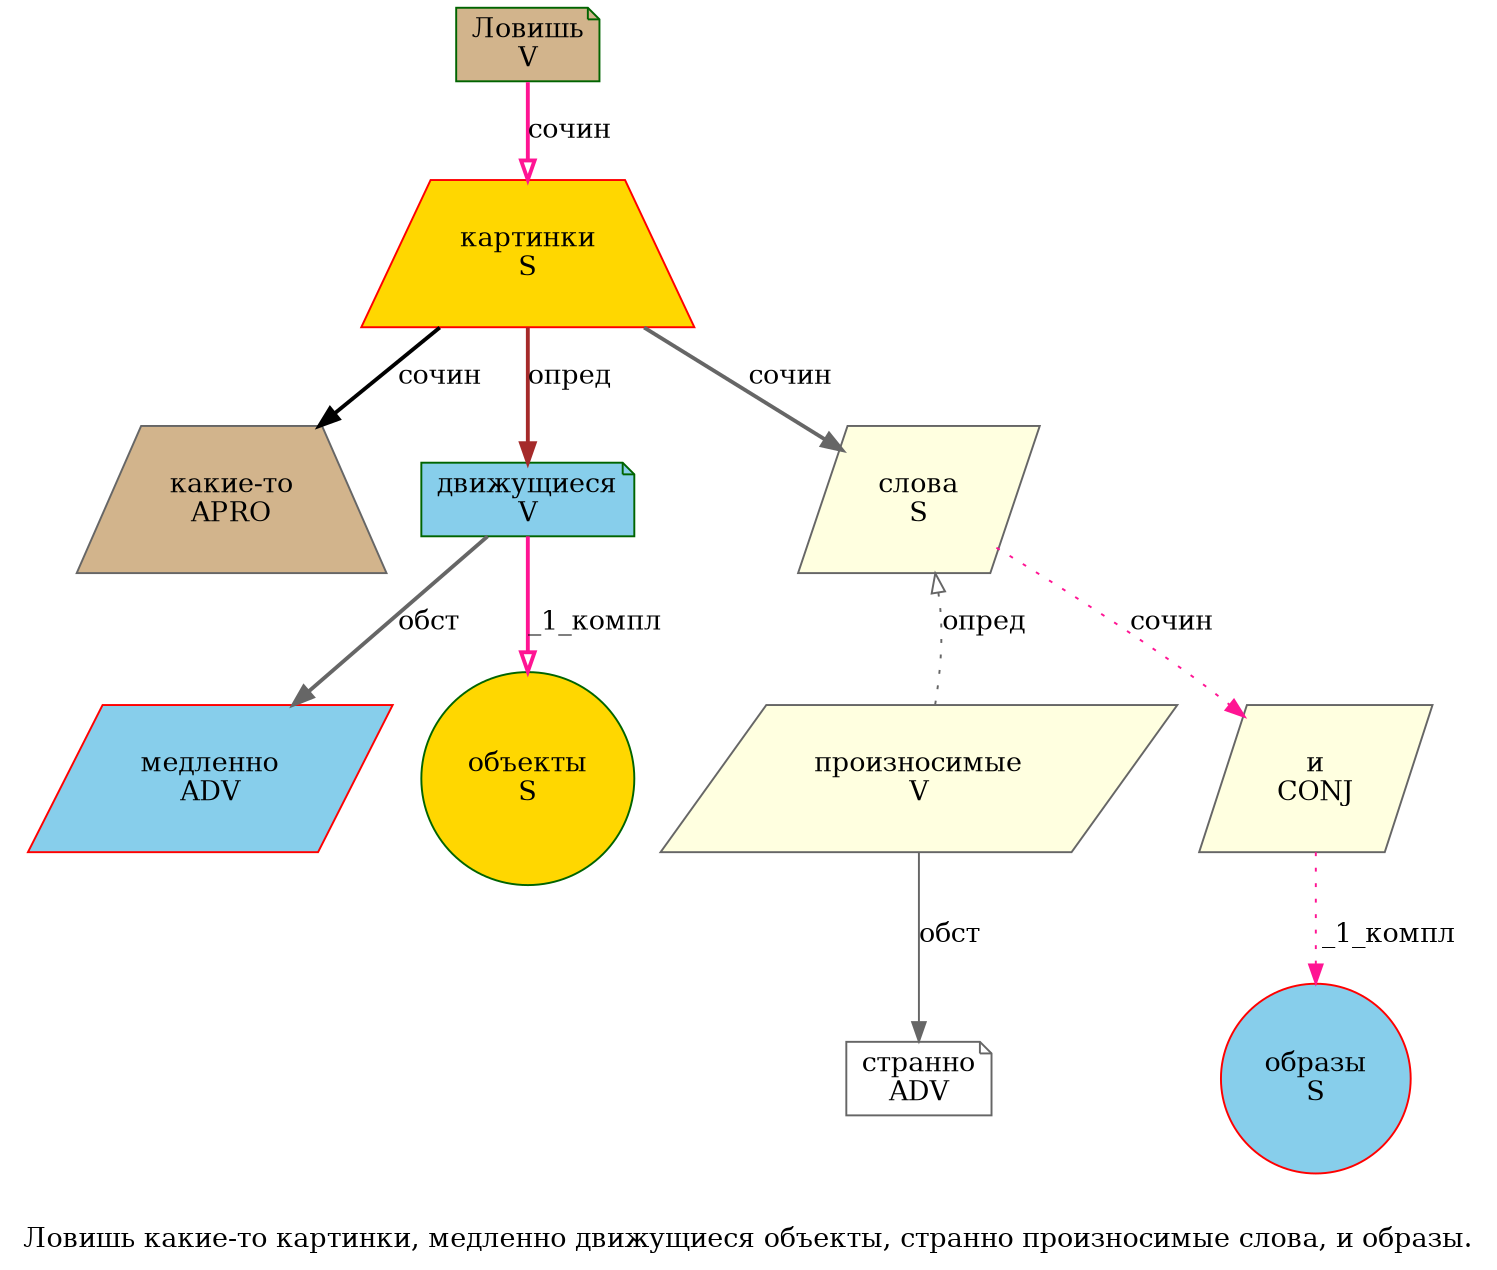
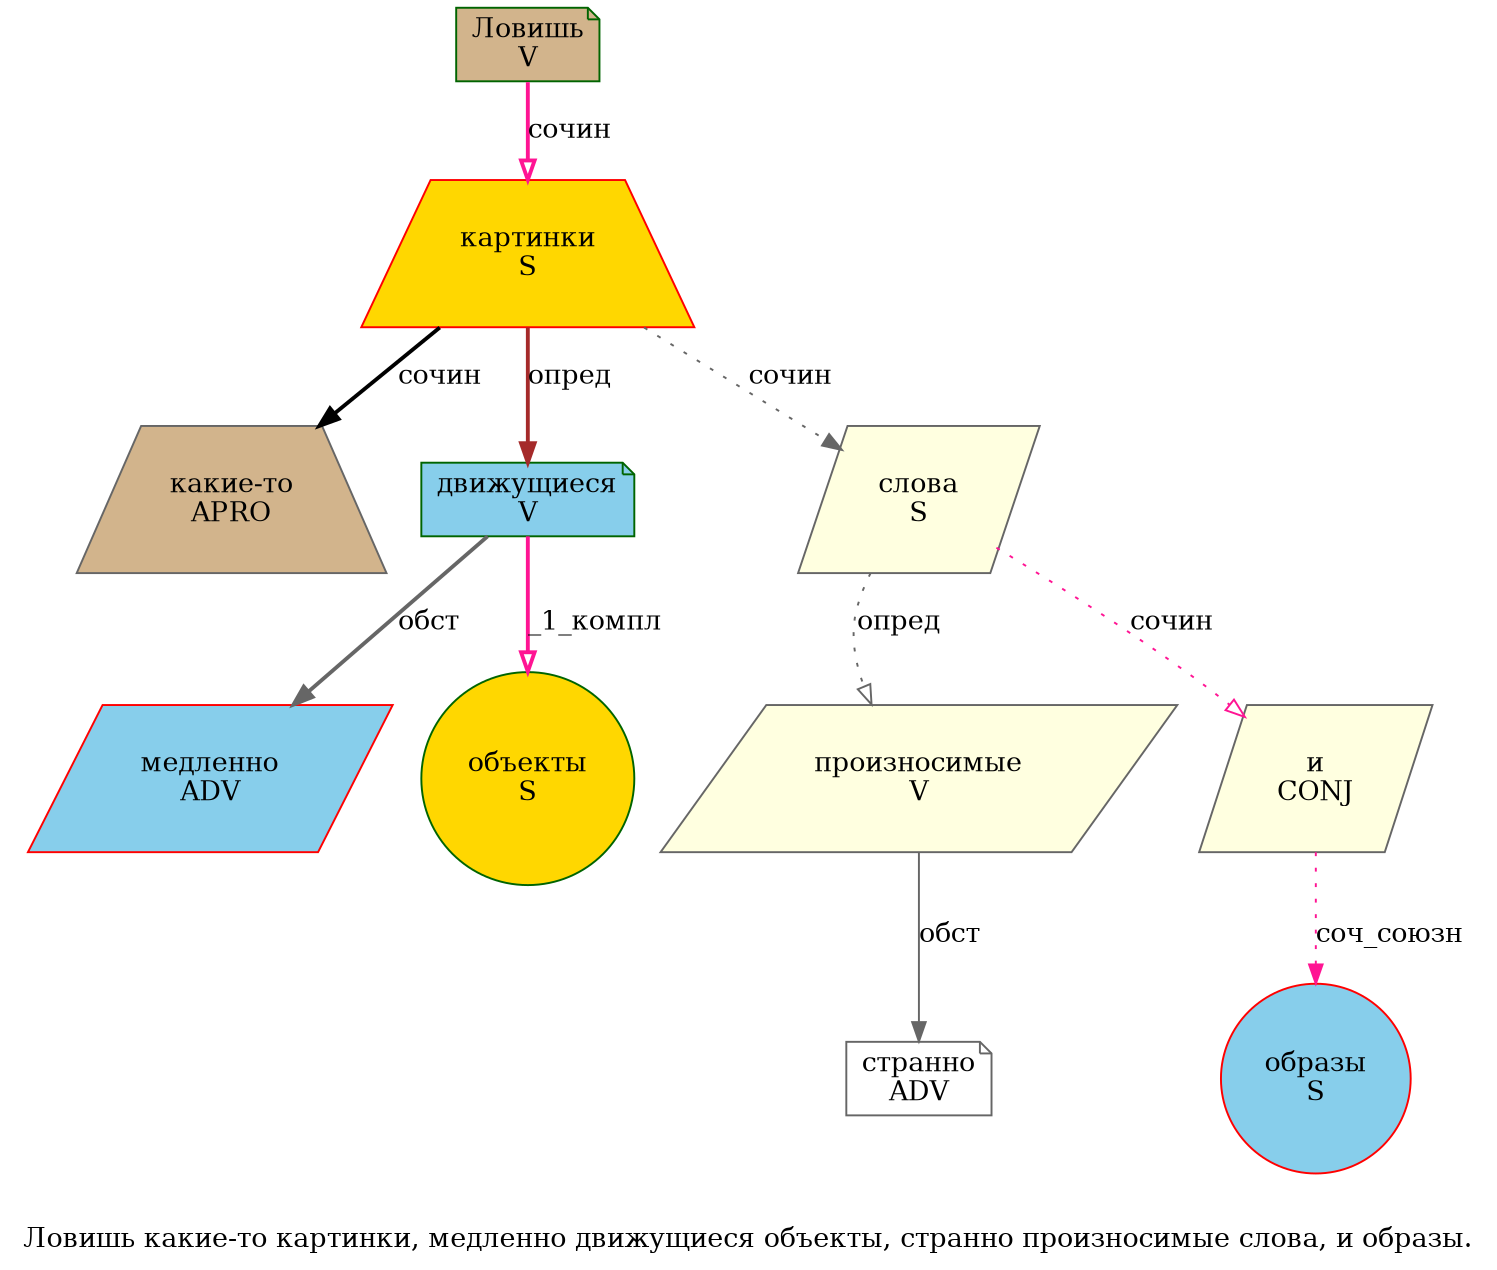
(735, 383) -> (735, 383)
(1115, 623) -> (1115, 623)
(941, 649) -> (854, 629)
(1389, 935) -> (1389, 935)
